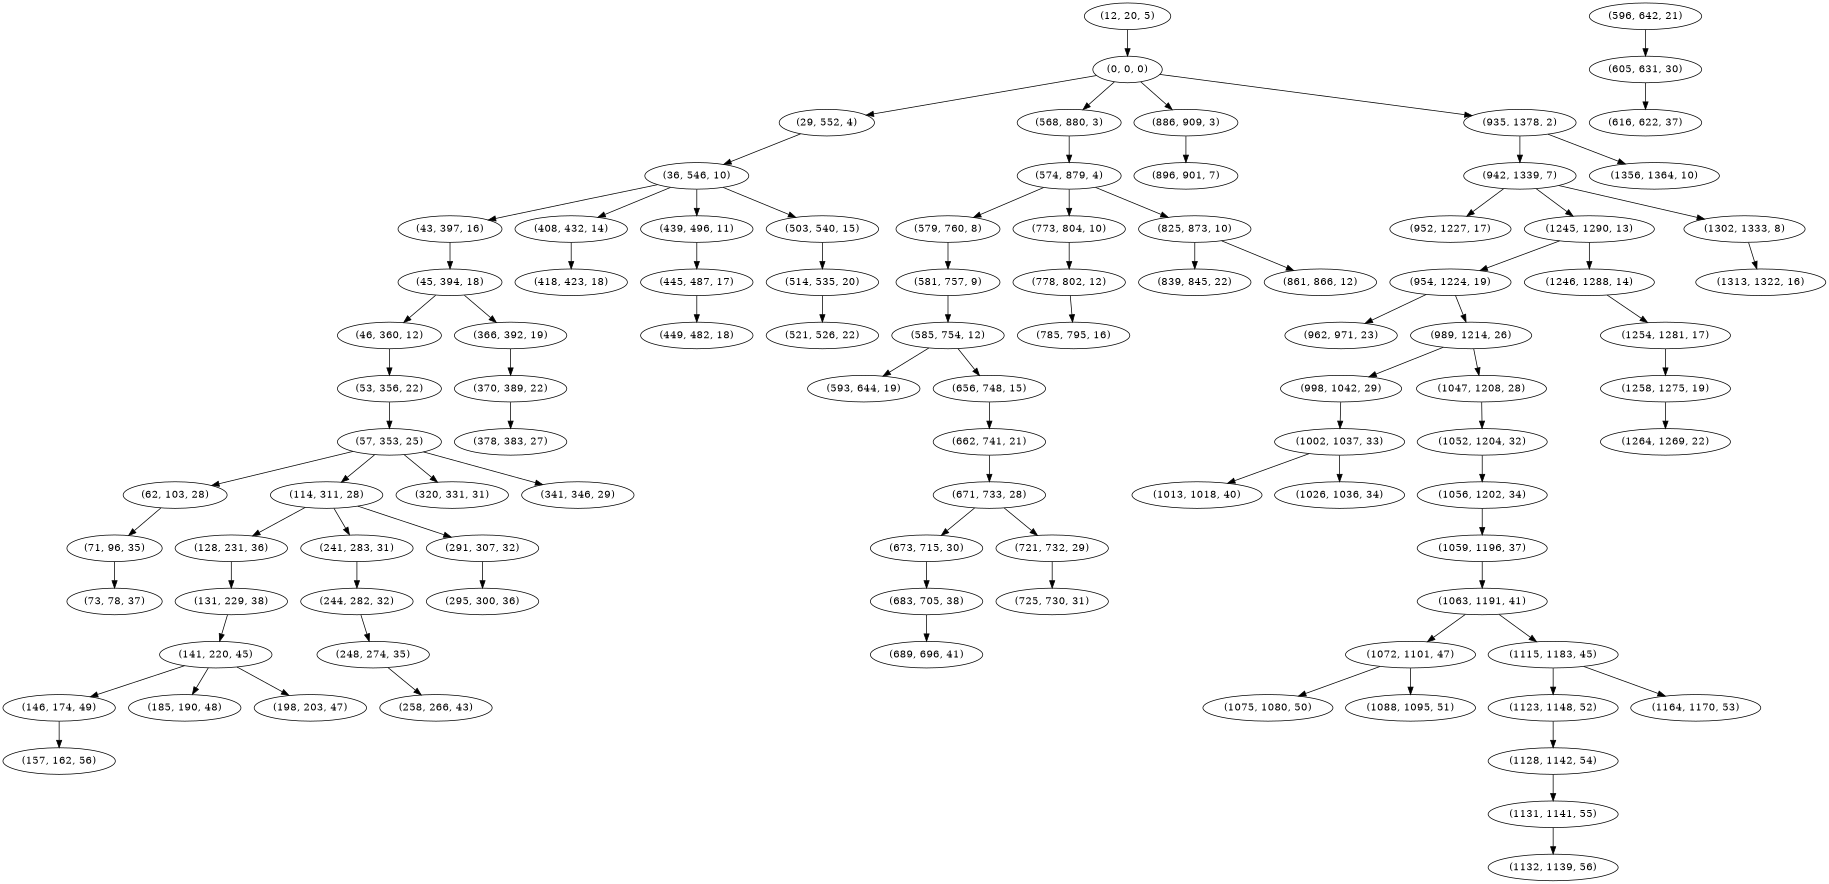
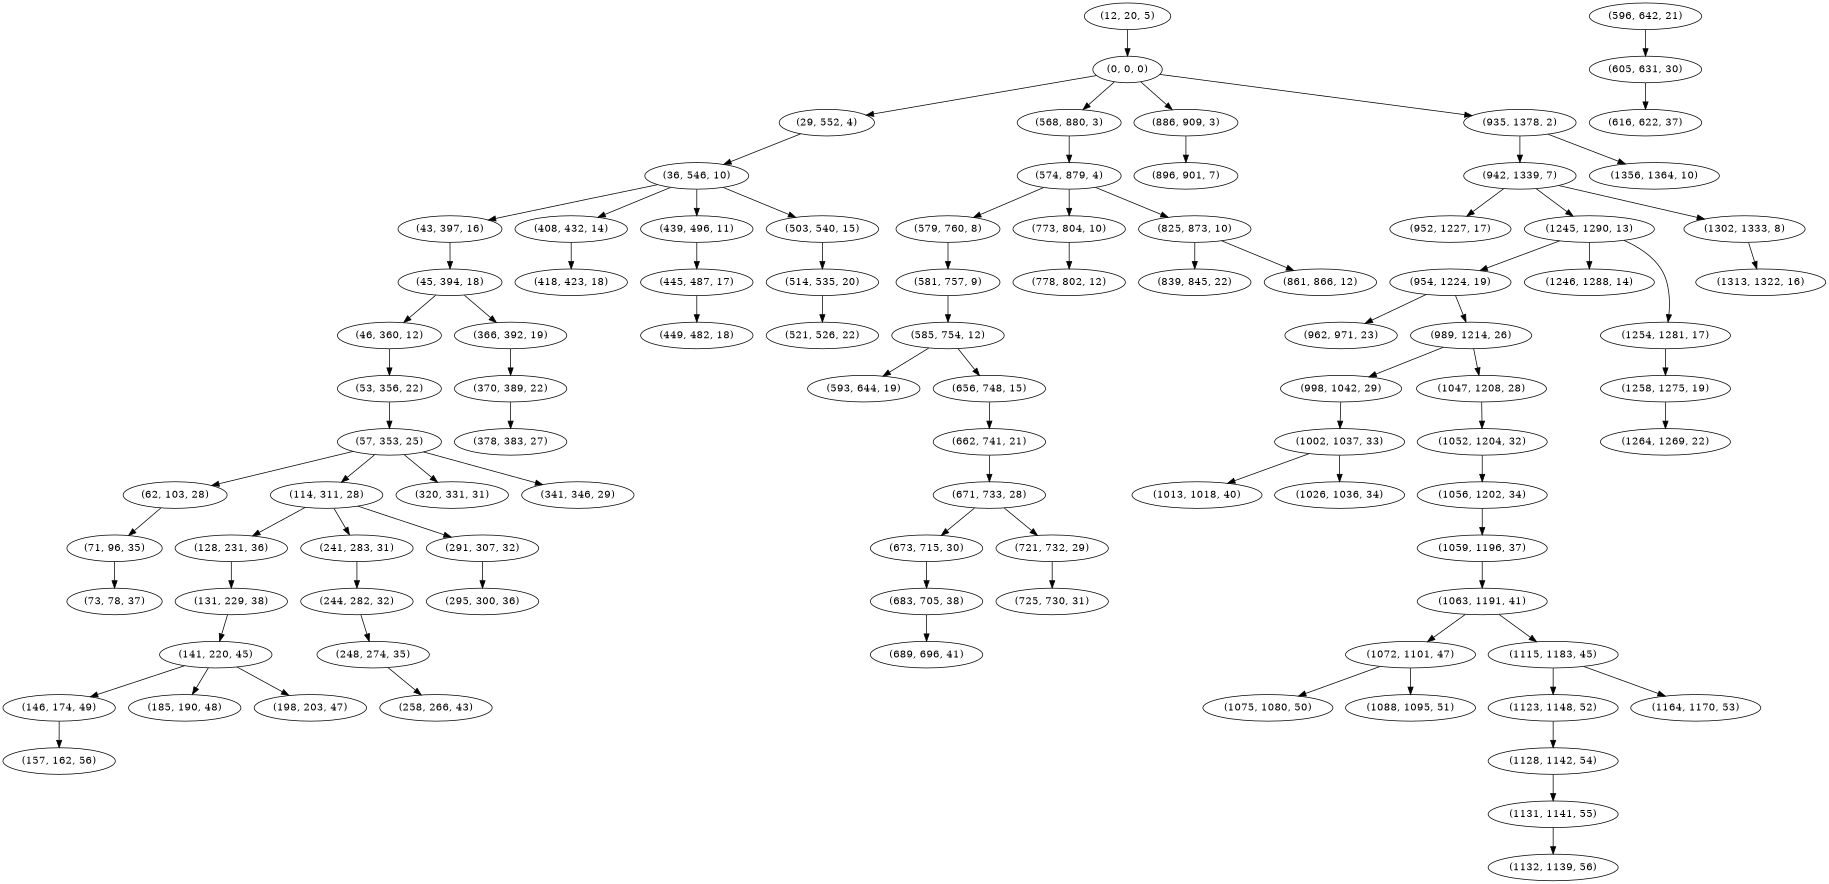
(1624, 307) -> (1661, 269)
(1074, 335) -> none
